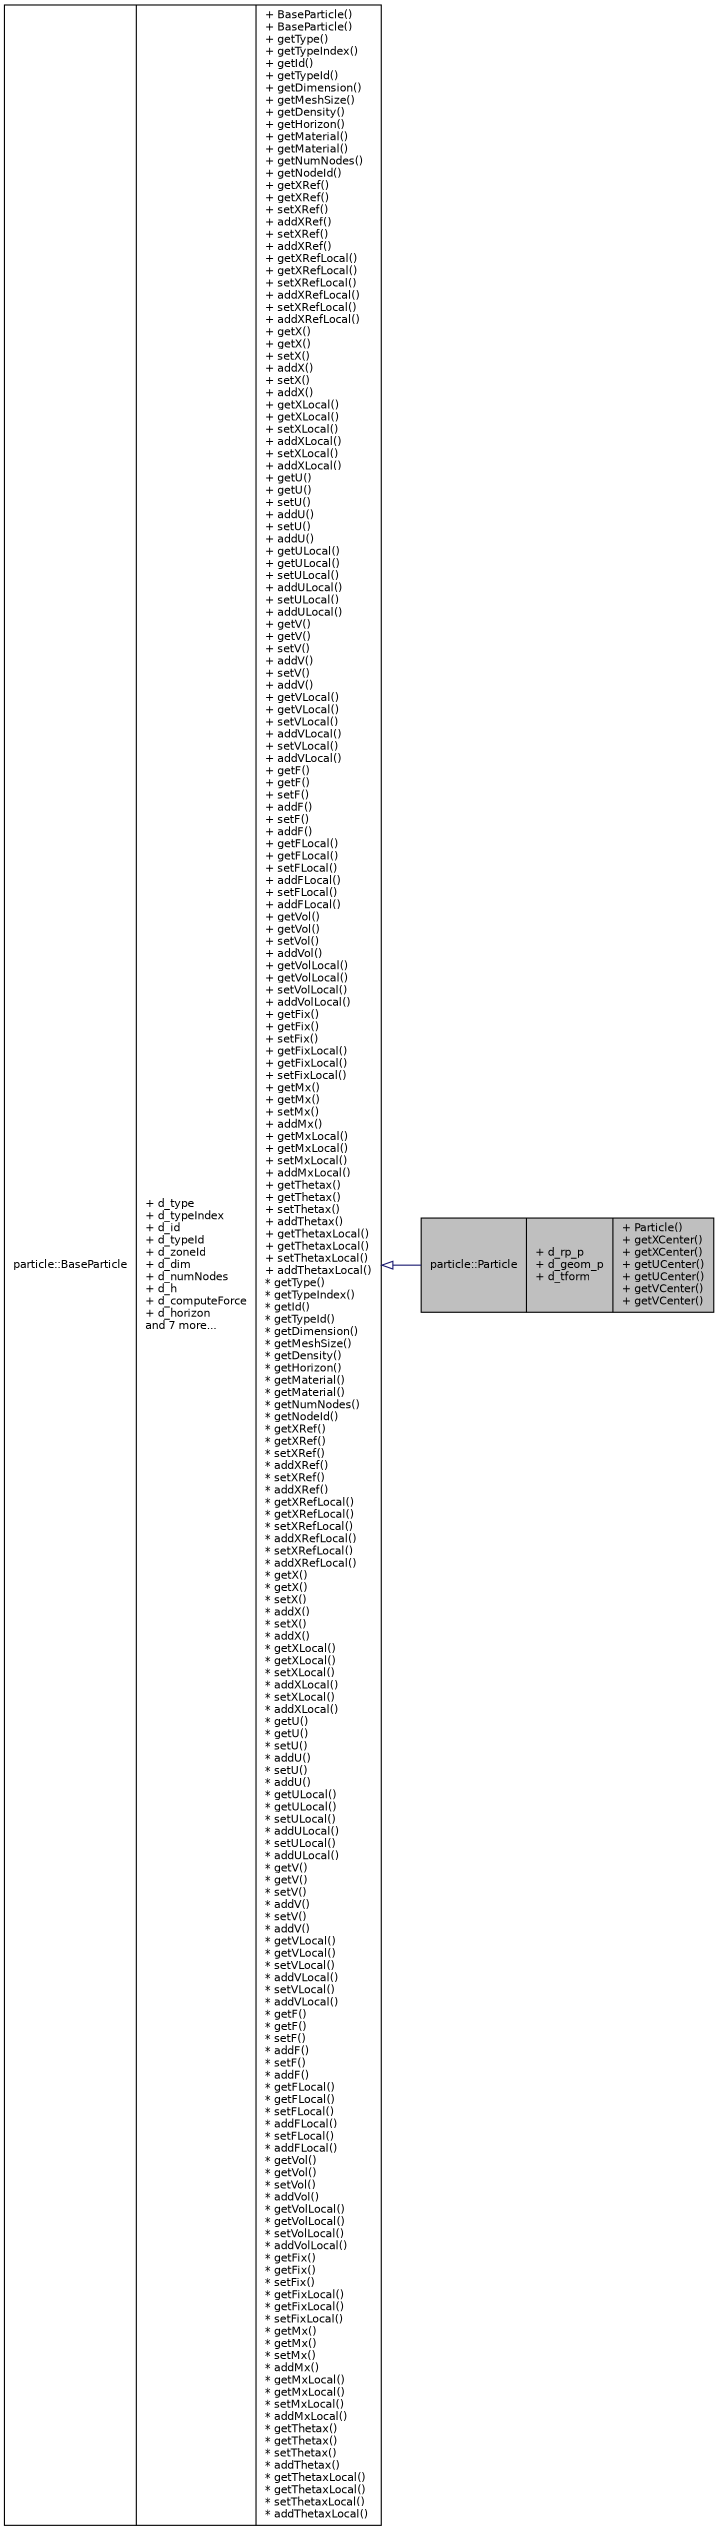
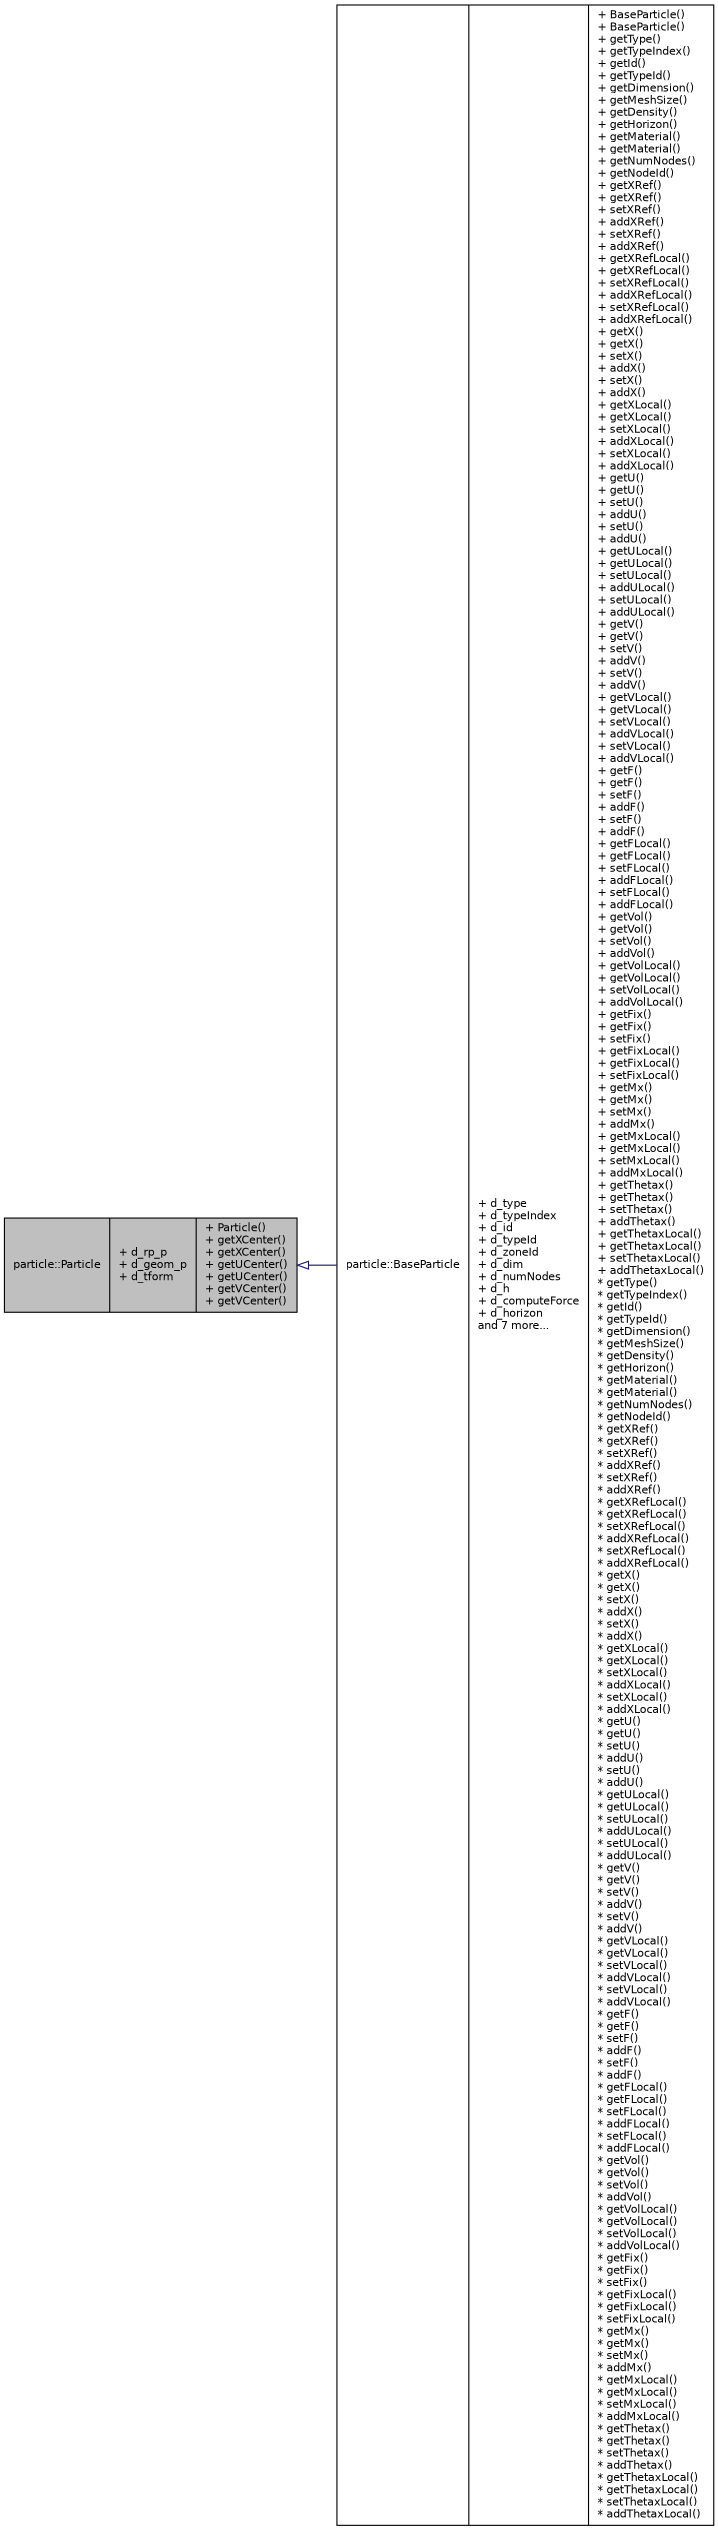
(407, 1265) -> (323, 1265)
